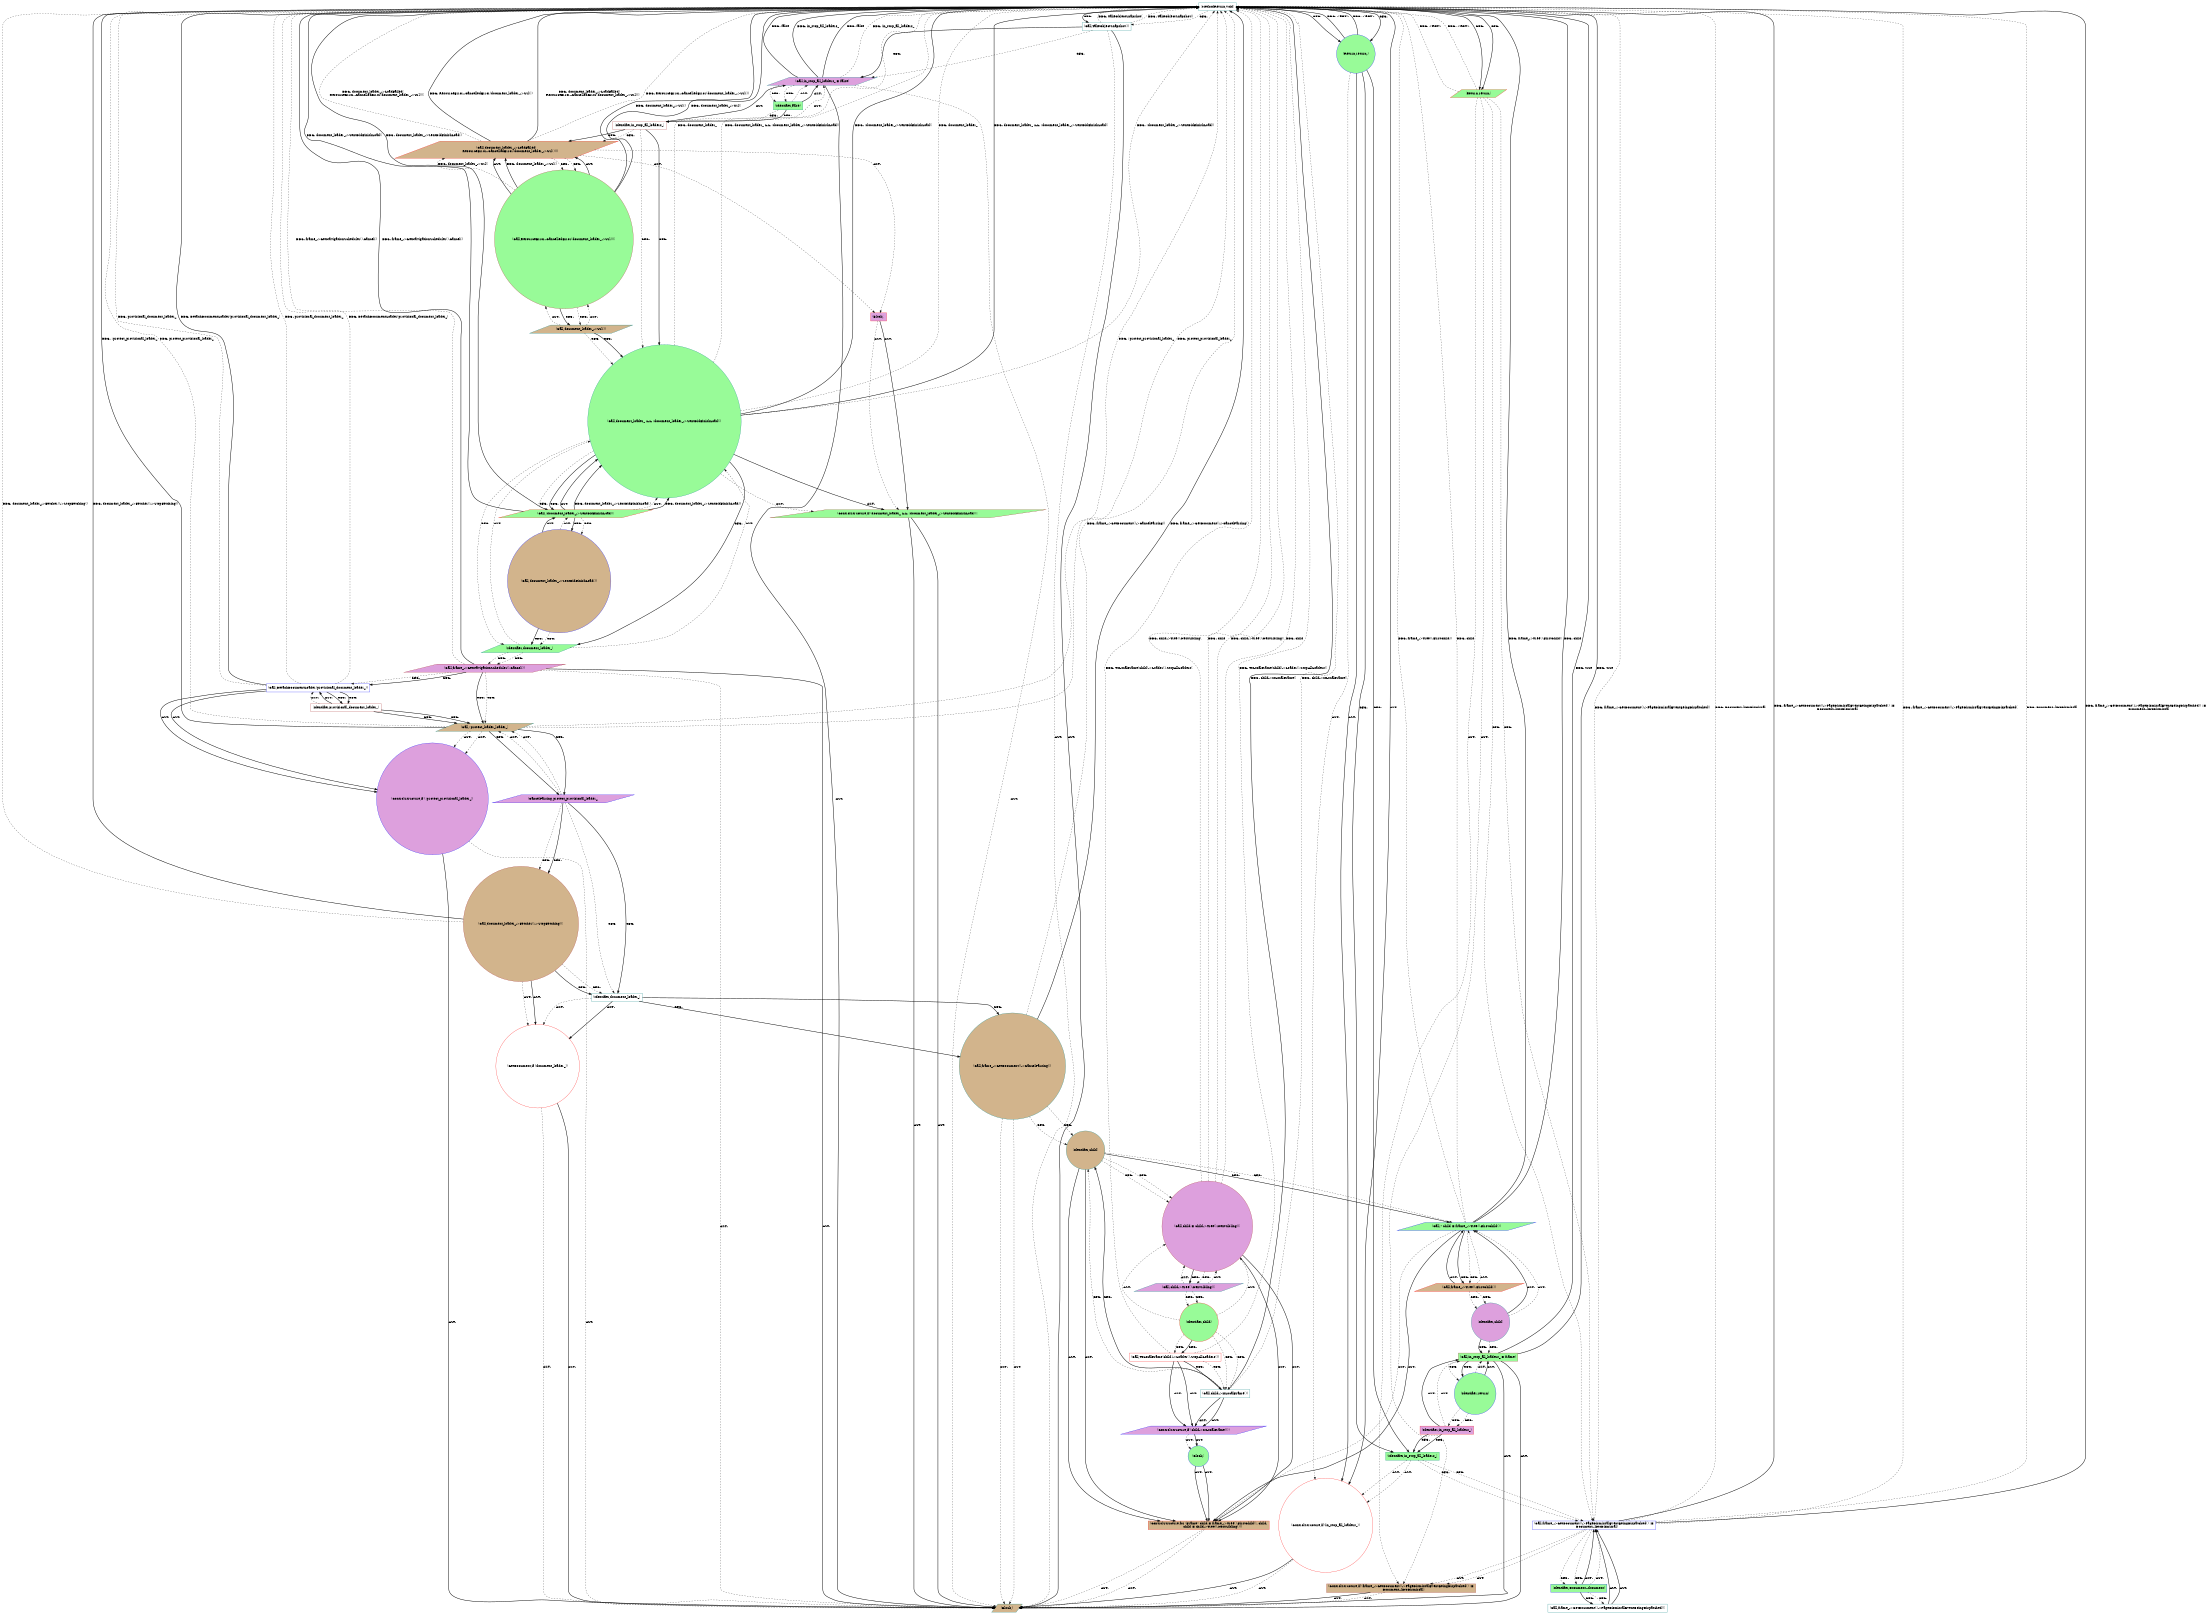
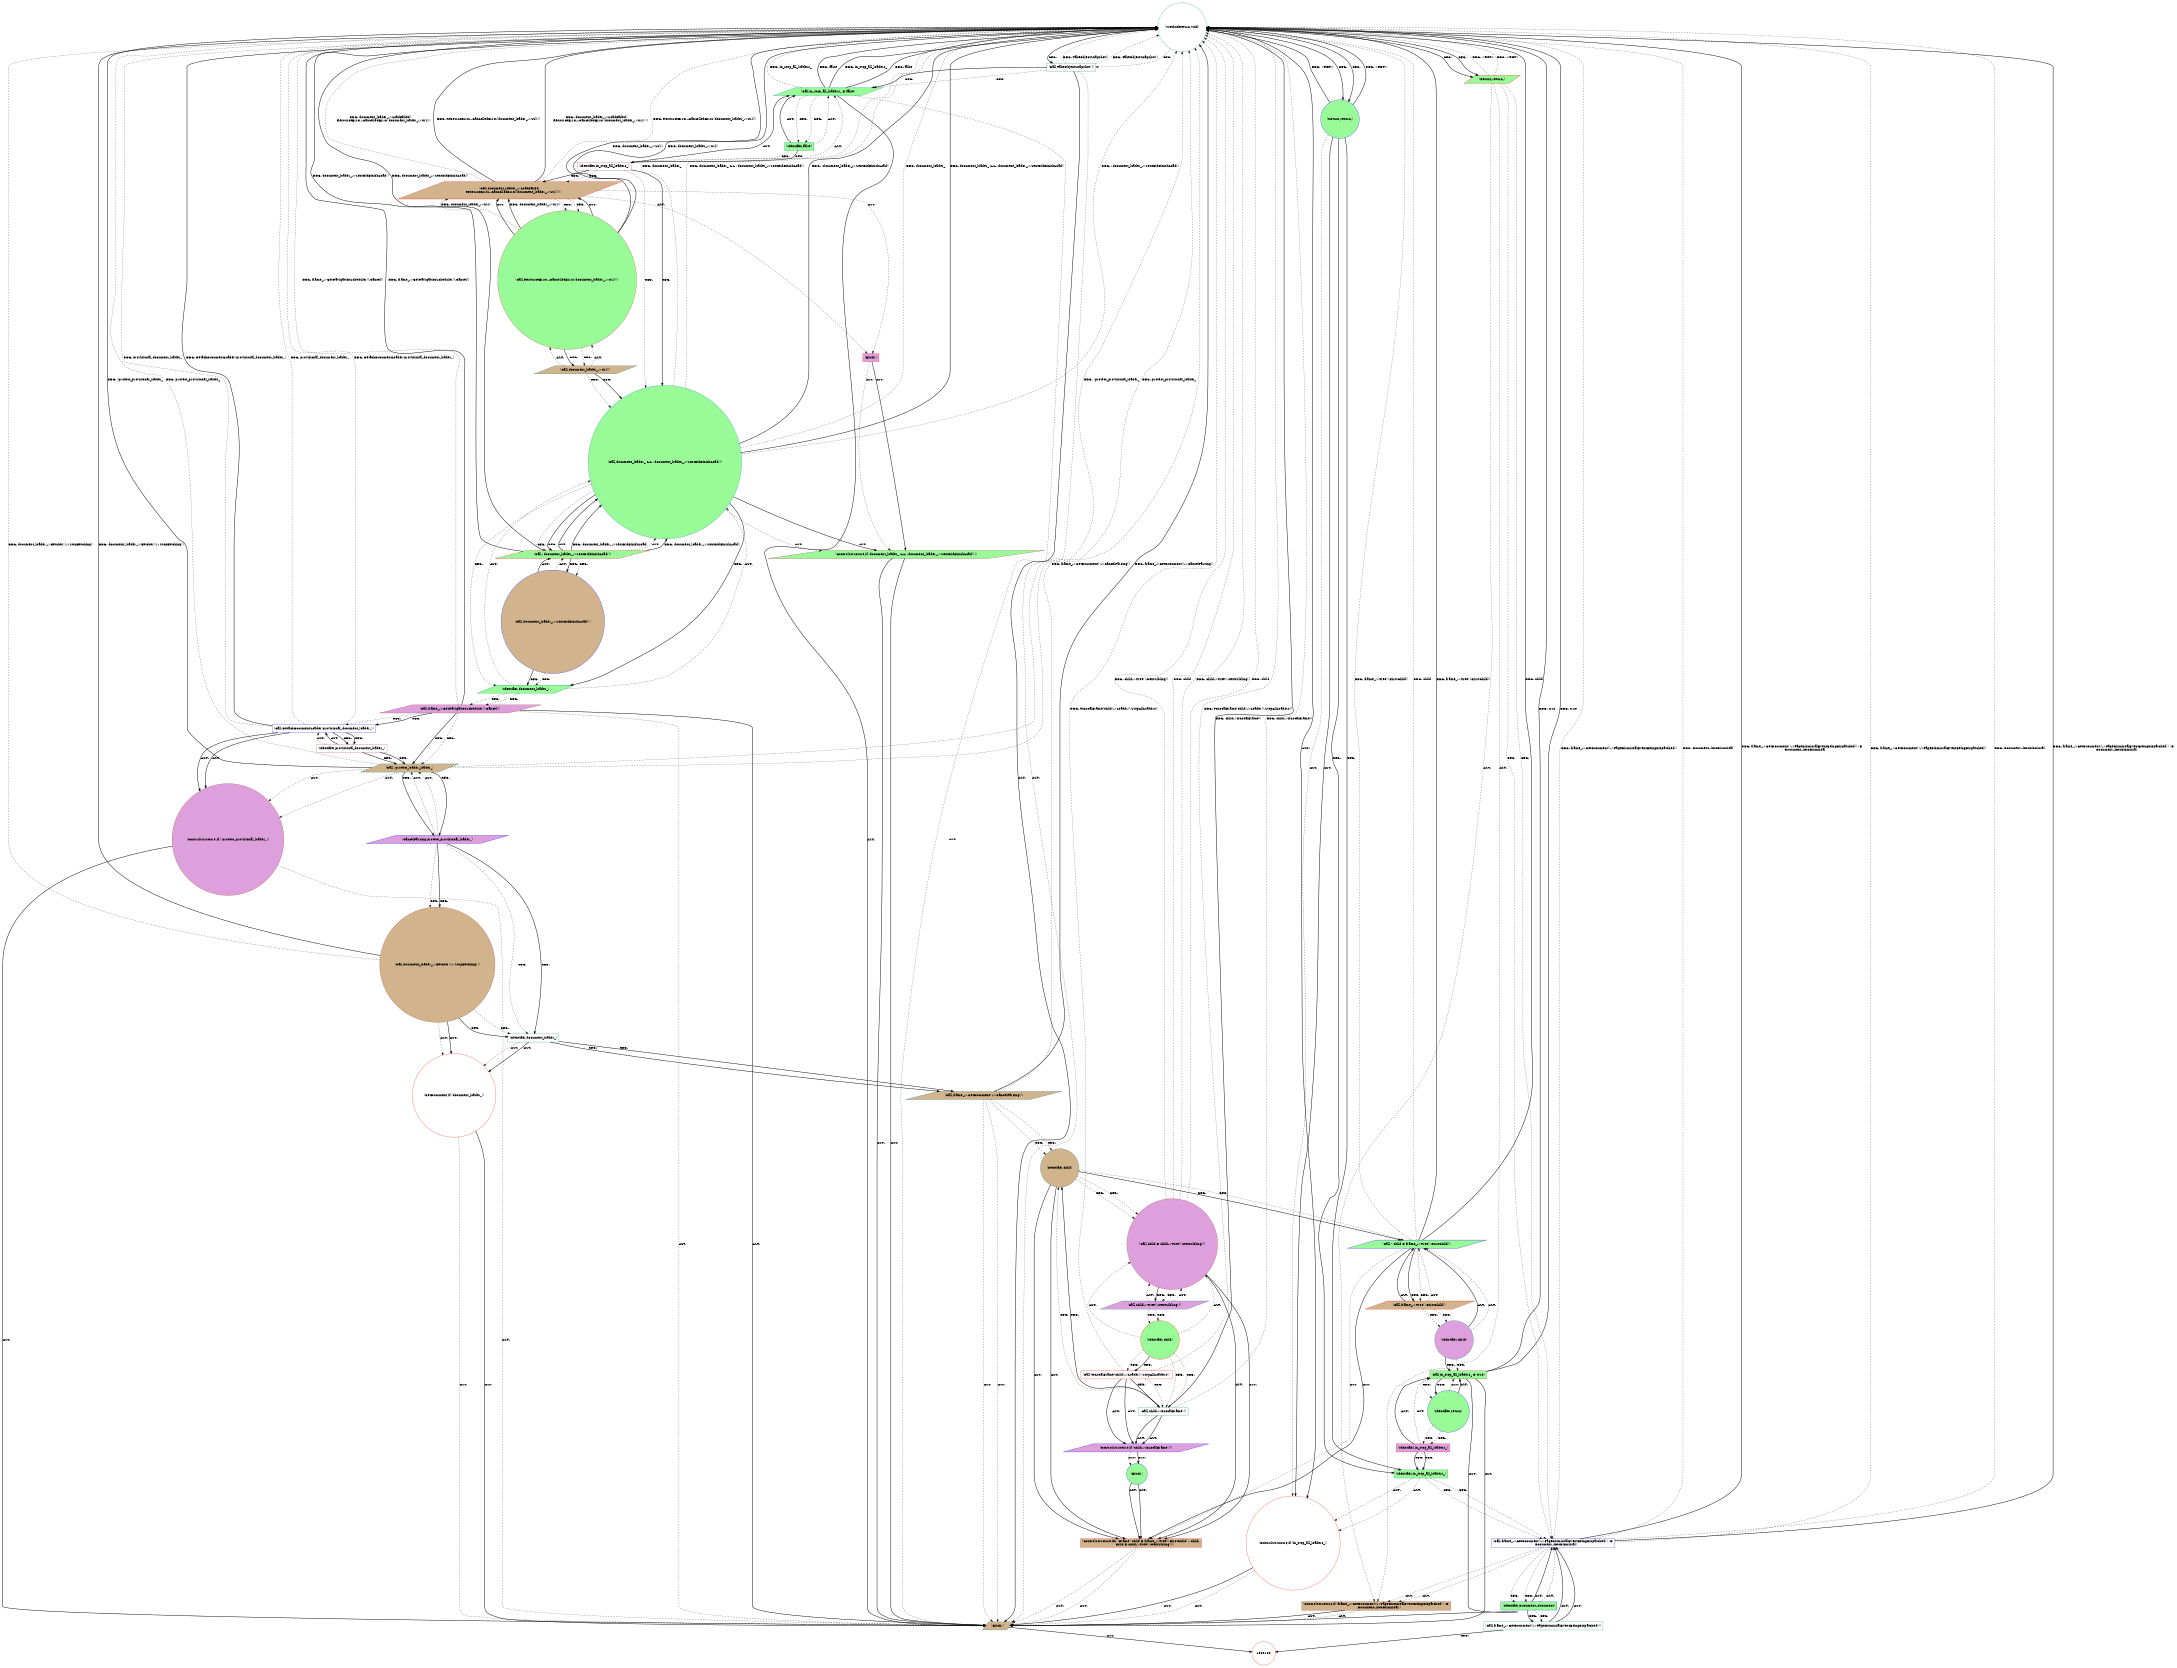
(1218, 7) -> (1182, 27)
(822, 81) -> (828, 92)
(432, 799) -> (228, 840)
(1012, 1066) -> (984, 1095)
(1488, 1357) -> (1458, 1375)
none -> (1264, 1653)
